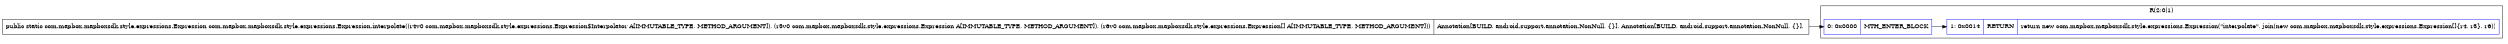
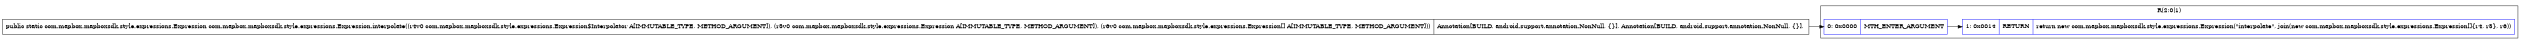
(1896, 27) -> (1904, 27)
